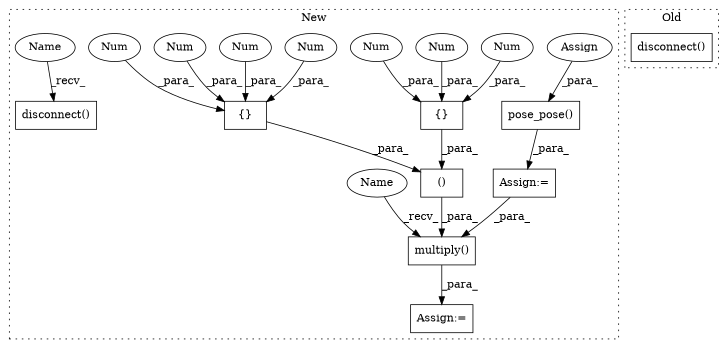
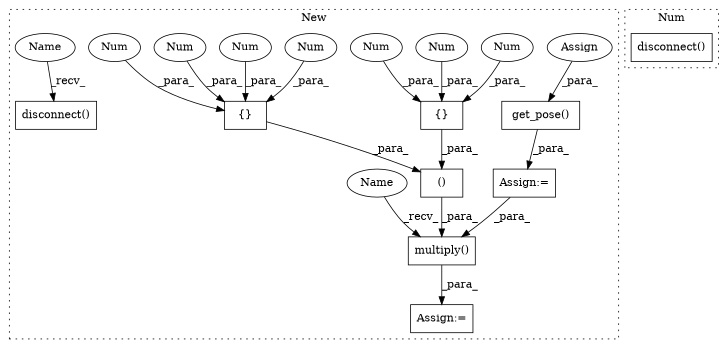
(672, 18) -> (672, 18)
(541, 115) -> (541, 115)
